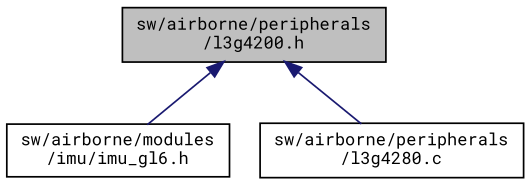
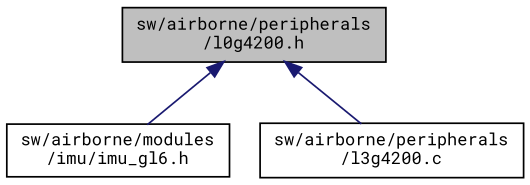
(254, 35) -> (254, 35)
(392, 150) -> (392, 150)
